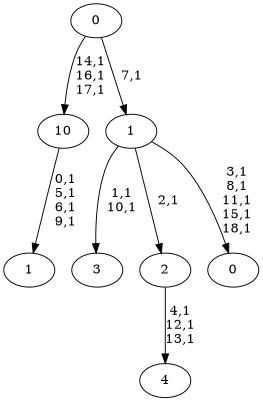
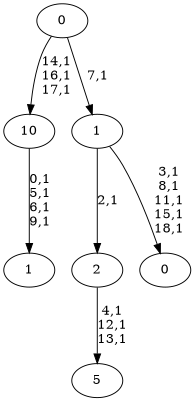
(97, 270) -> none
(165, 381) -> (97, 381)
